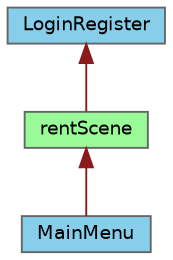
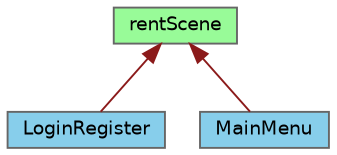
(86, 87) -> (124, 85)
